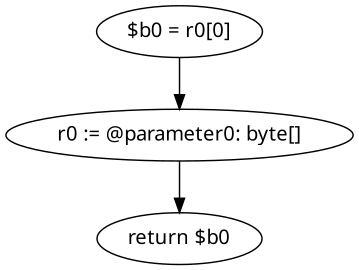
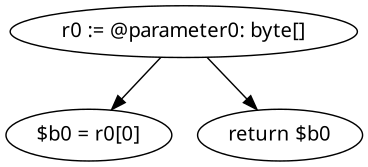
(180, 76) -> (141, 78)
